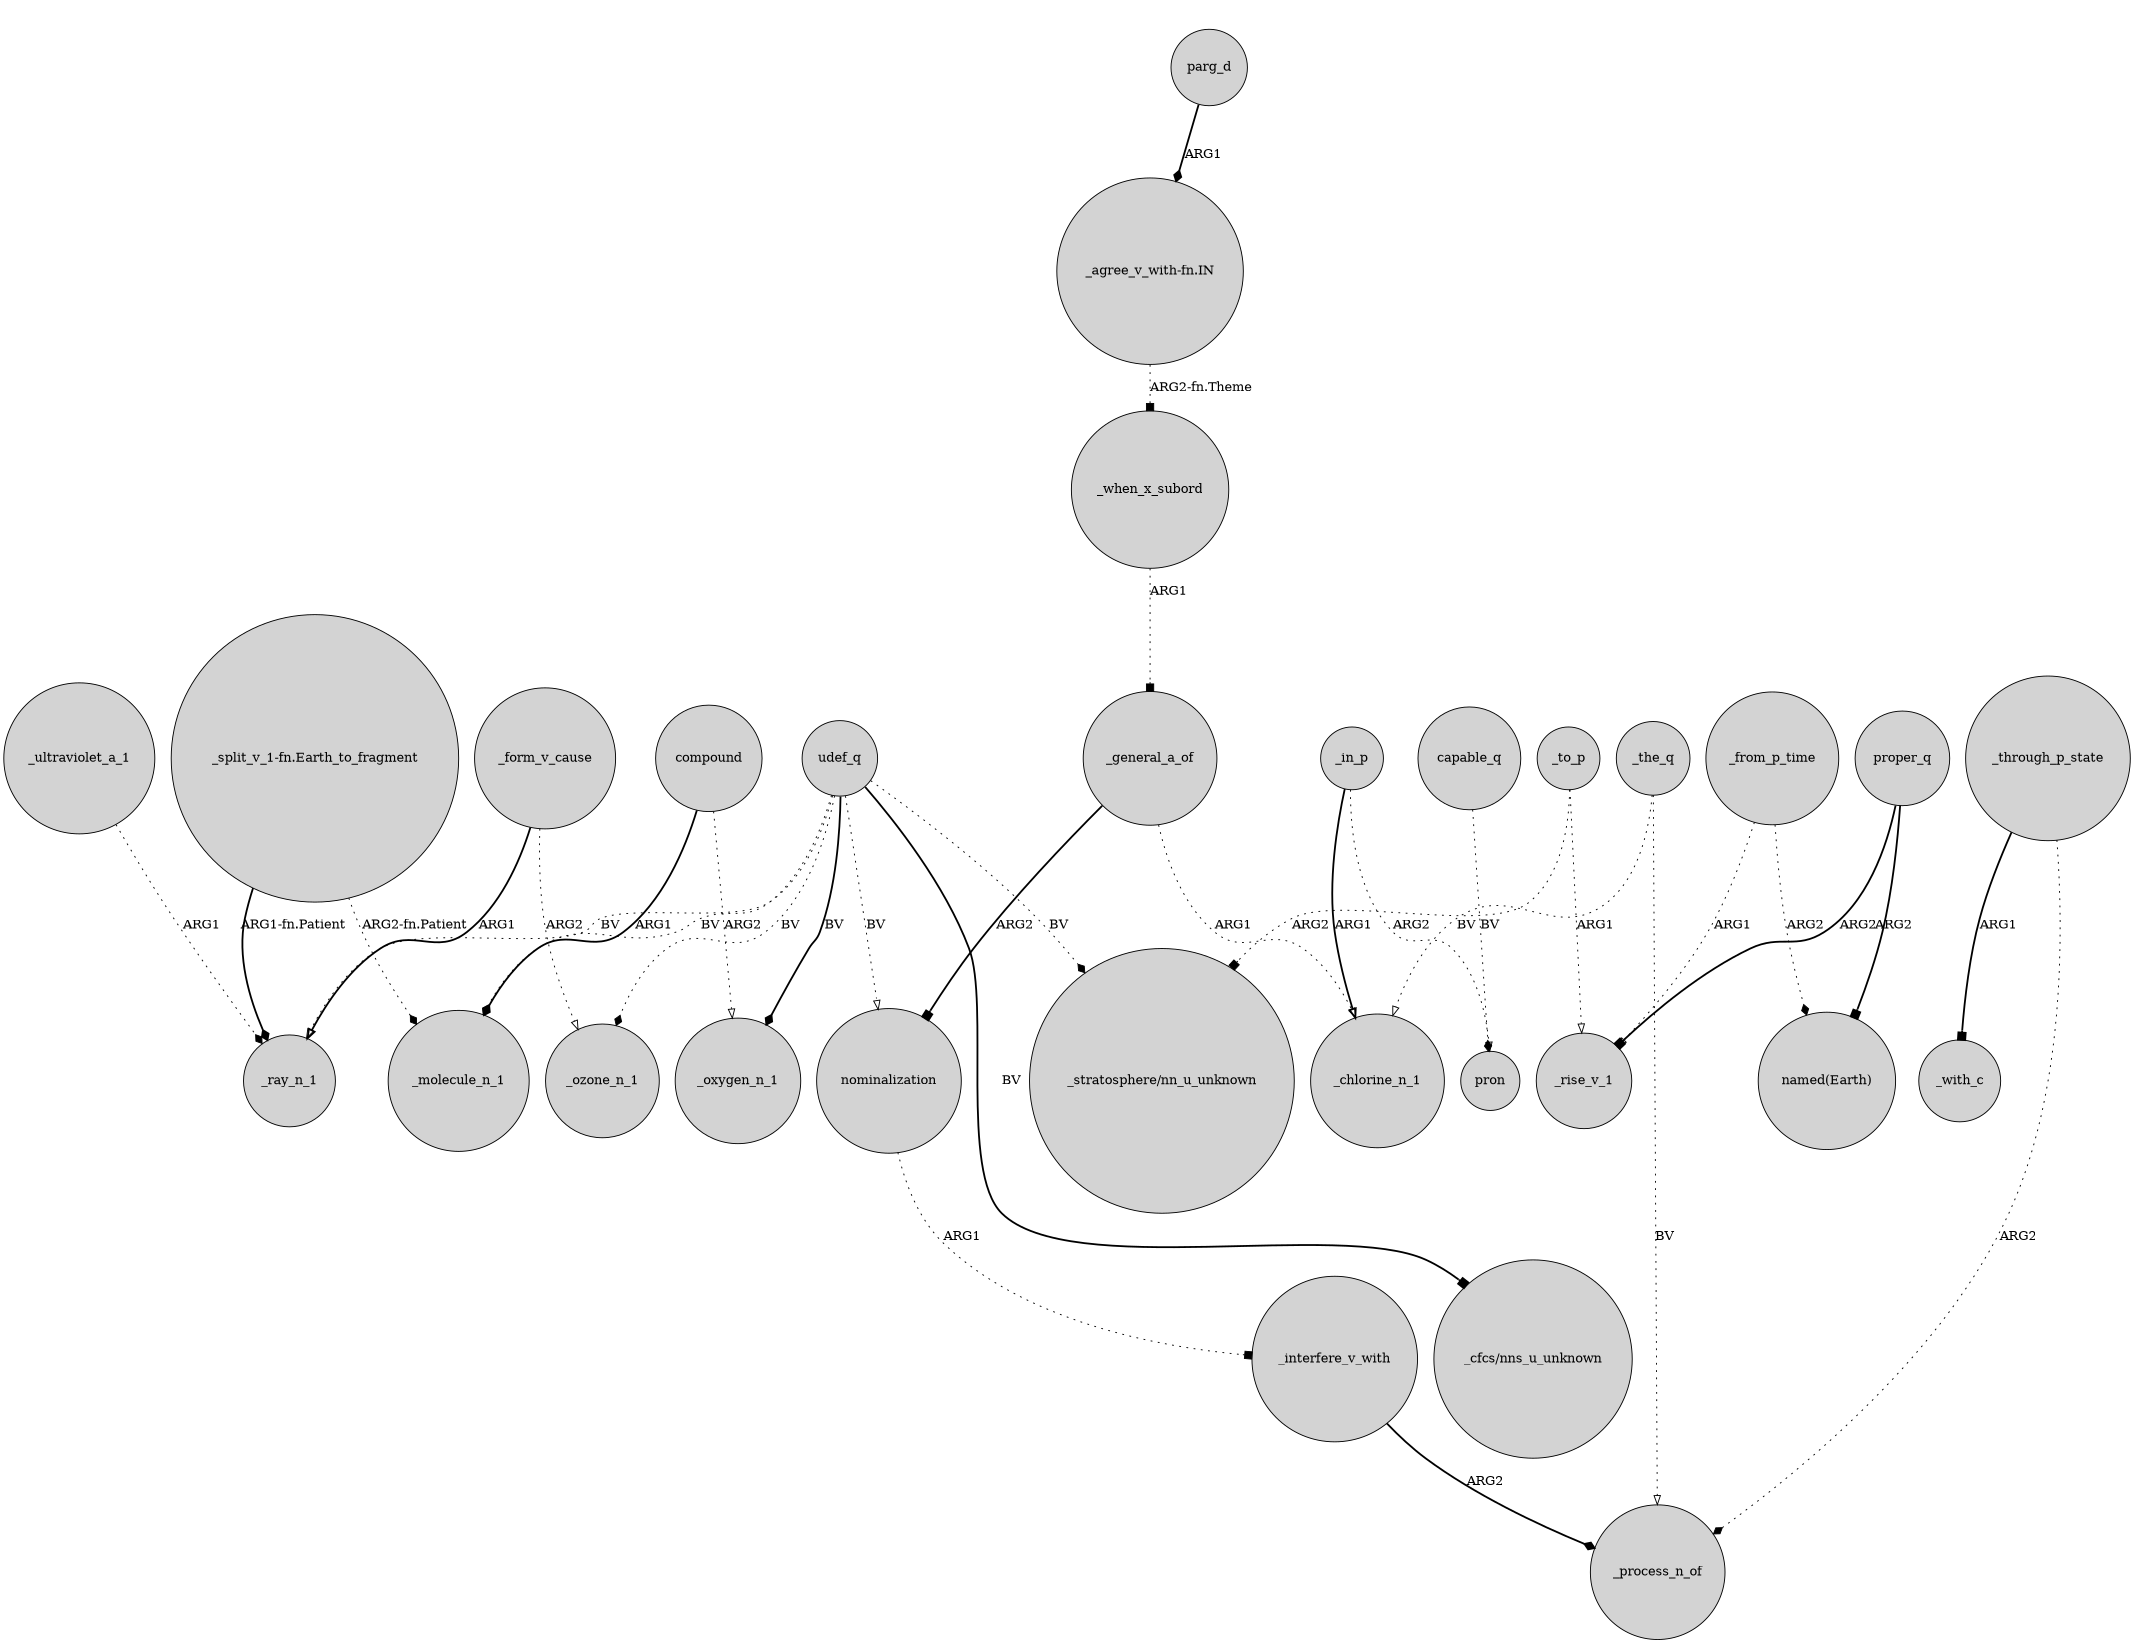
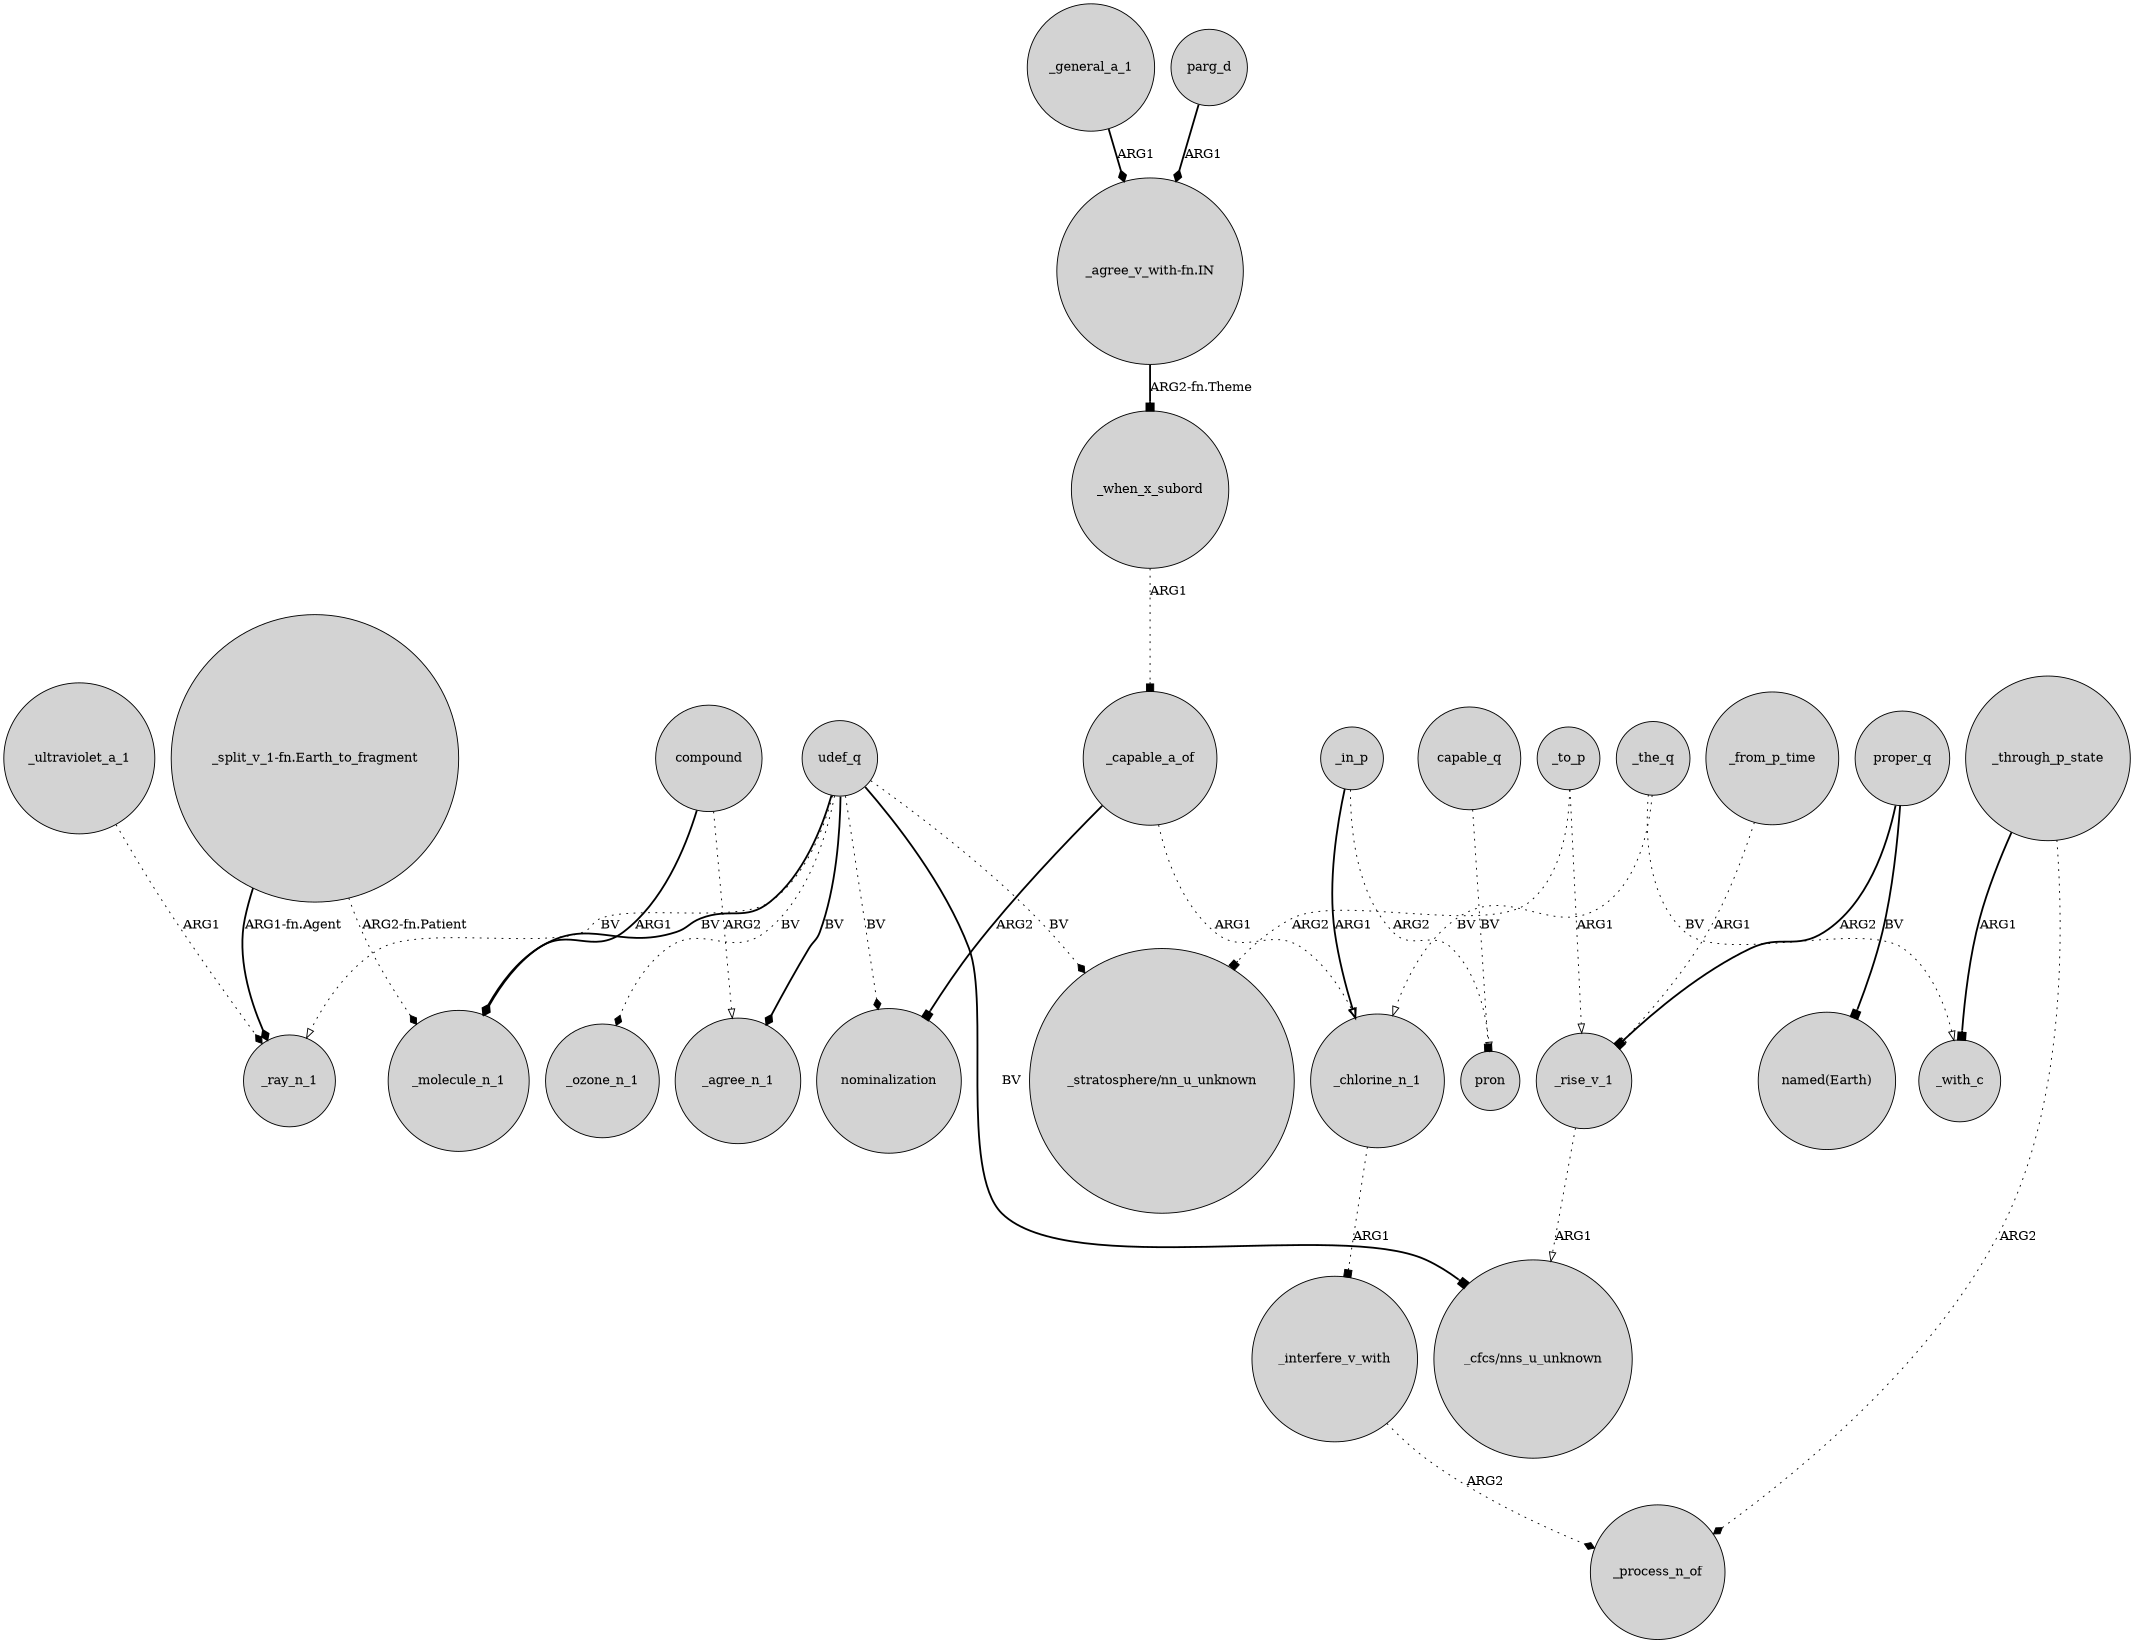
none -> (1091, 68)
(1150, 383) -> (1150, 383)
(545, 758) -> none
(1150, 758) -> (1150, 758)
(861, 897) -> (861, 897)
(1784, 915) -> none
(293, 925) -> (293, 925)
(1894, 925) -> (1894, 925)
(1480, 926) -> (1480, 926)
(680, 931) -> (680, 931)
(738, 1081) -> (738, 1081)
(1655, 1145) -> (1746, 944)
none -> (1564, 1190)
(1036, 1304) -> (1358, 1207)
(1480, 1493) -> (1480, 1493)
